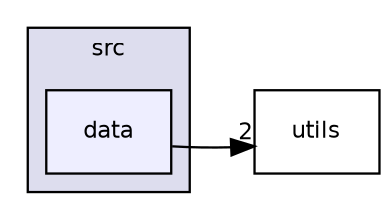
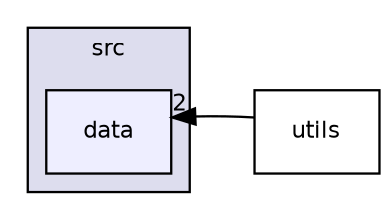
(205, 147) -> (225, 116)
